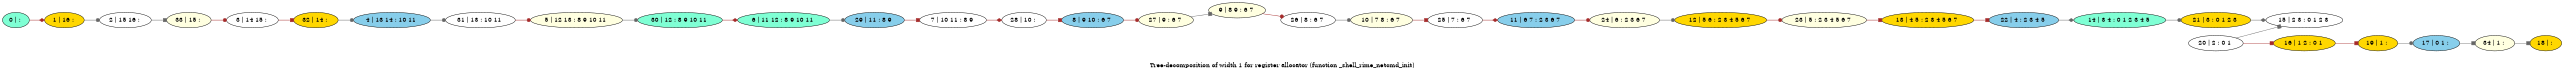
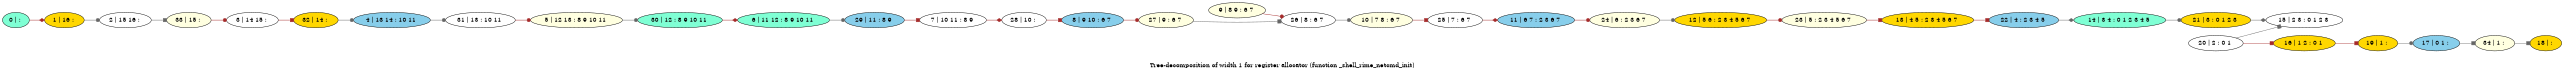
(1199, 16) -> (1235, 22)
